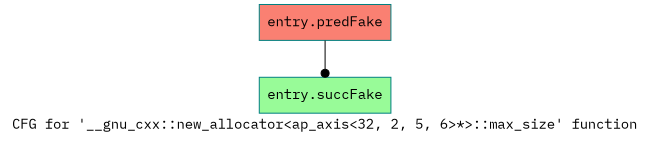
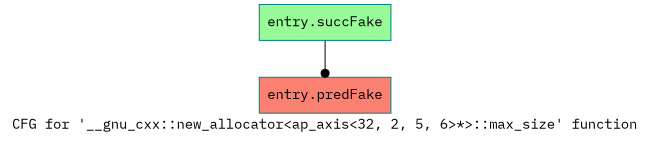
(325, 55) -> (325, 55)
